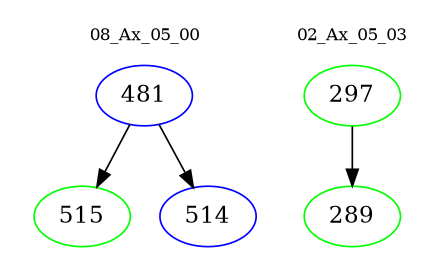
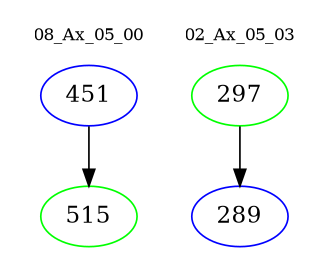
(144, 96) -> (89, 96)
(208, 216) -> none
(352, 216) -> (240, 216)
